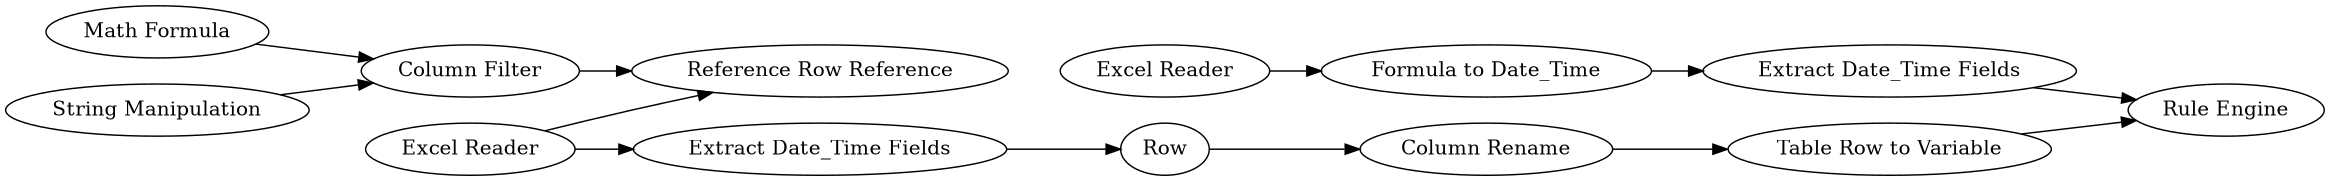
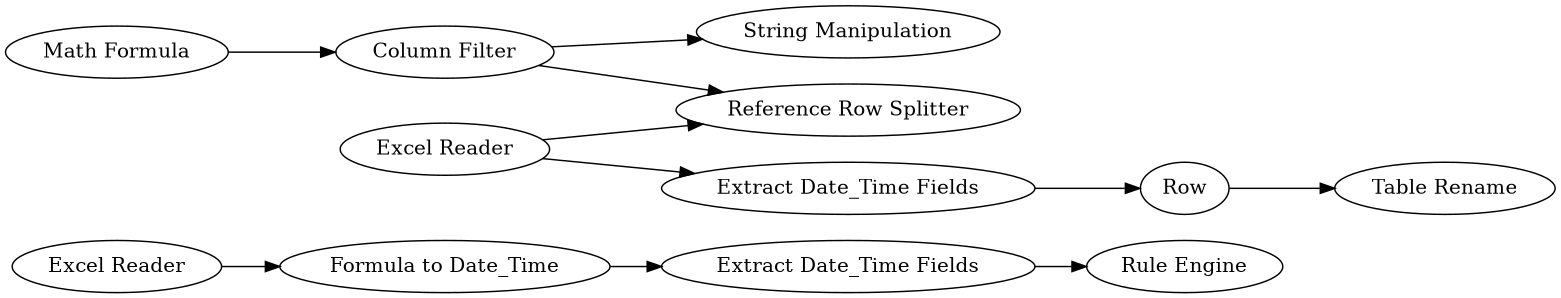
(820, 71) -> (848, 110)
(319, 90) -> (620, 43)
(1486, 149) -> (1445, 188)
(1890, 149) -> none
